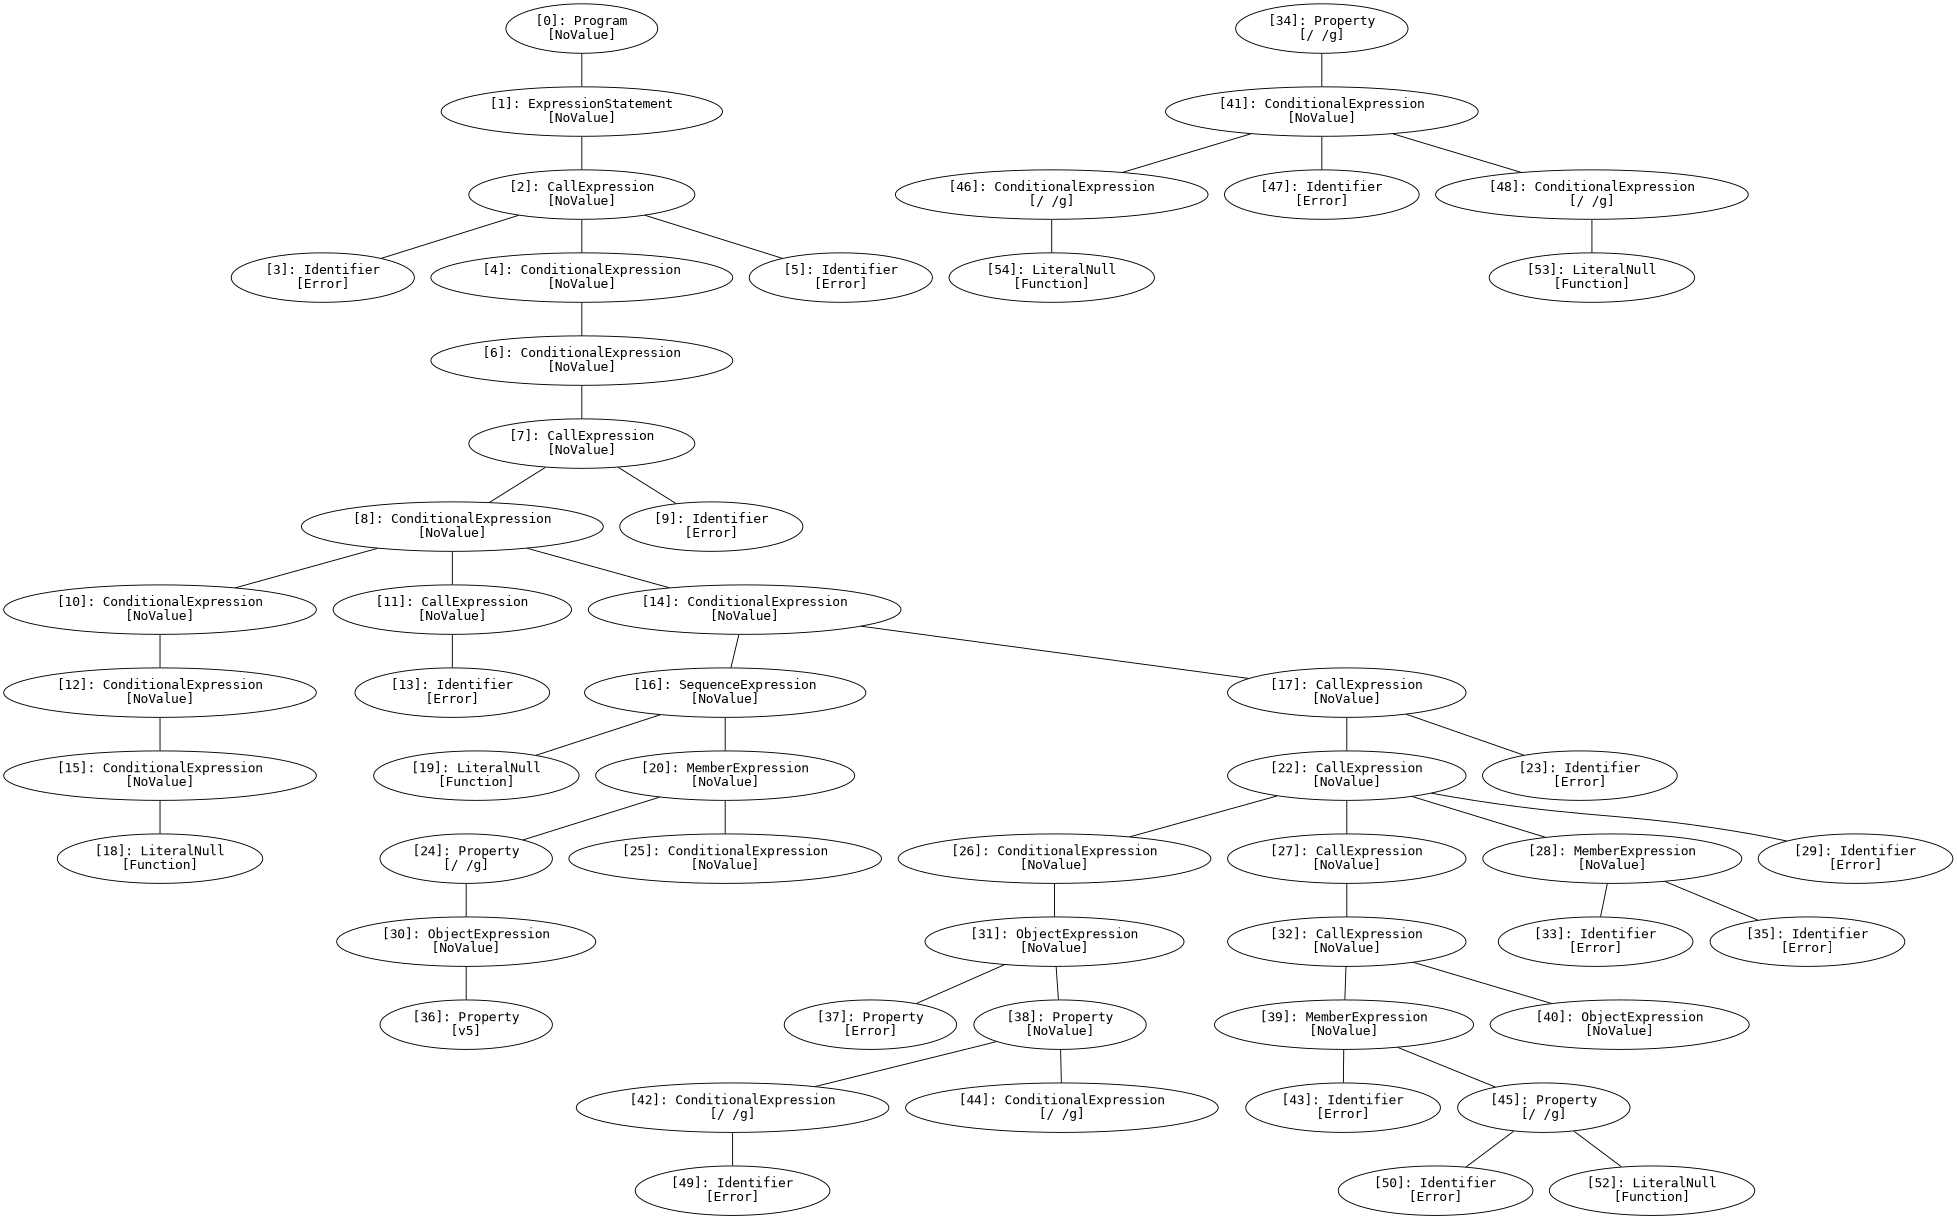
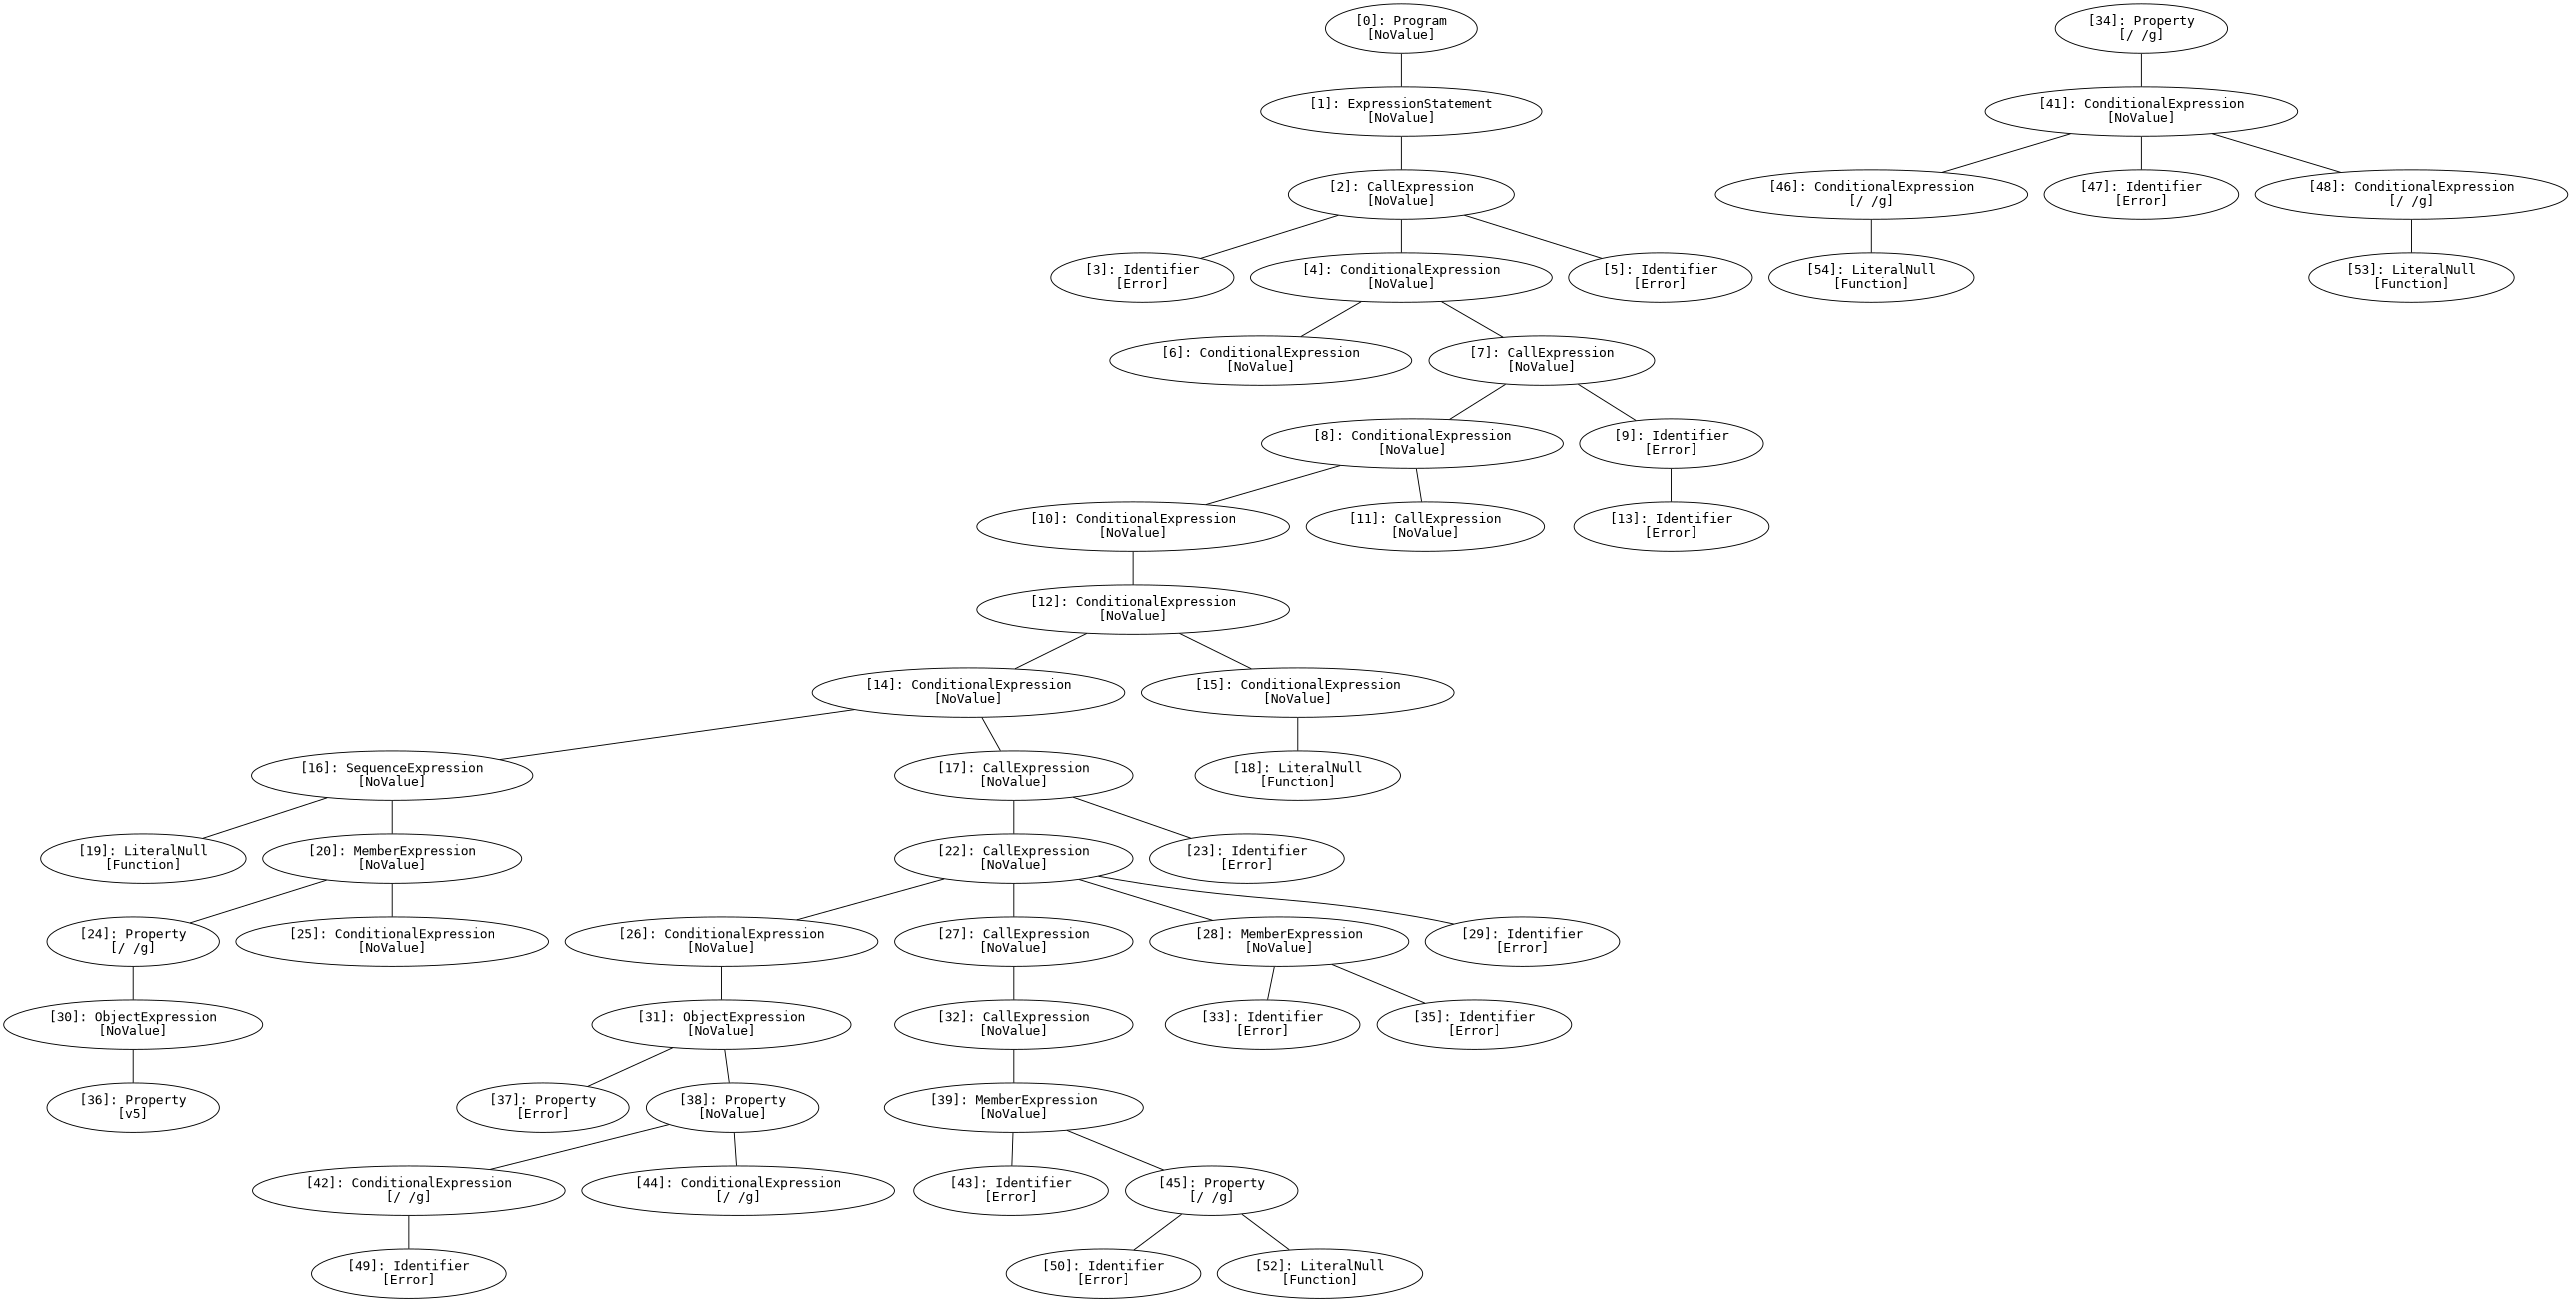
(582, 402) -> (1472, 319)
(598, 568) -> (1051, 651)
(452, 651) -> (1671, 485)
(1620, 1025) -> none
